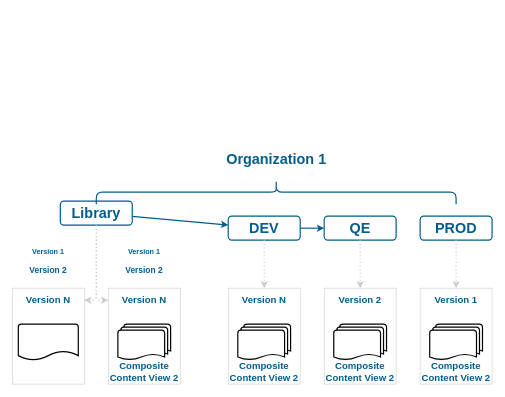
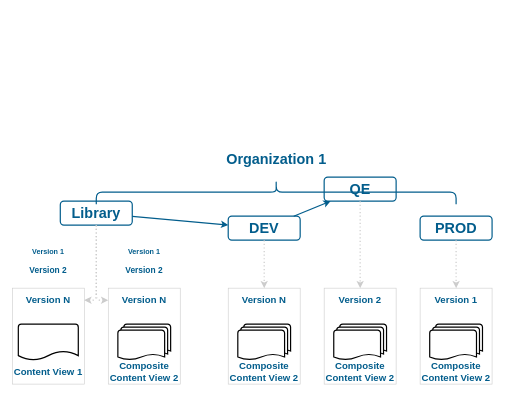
(360, 228) -> (360, 189)
none -> (48, 372)
